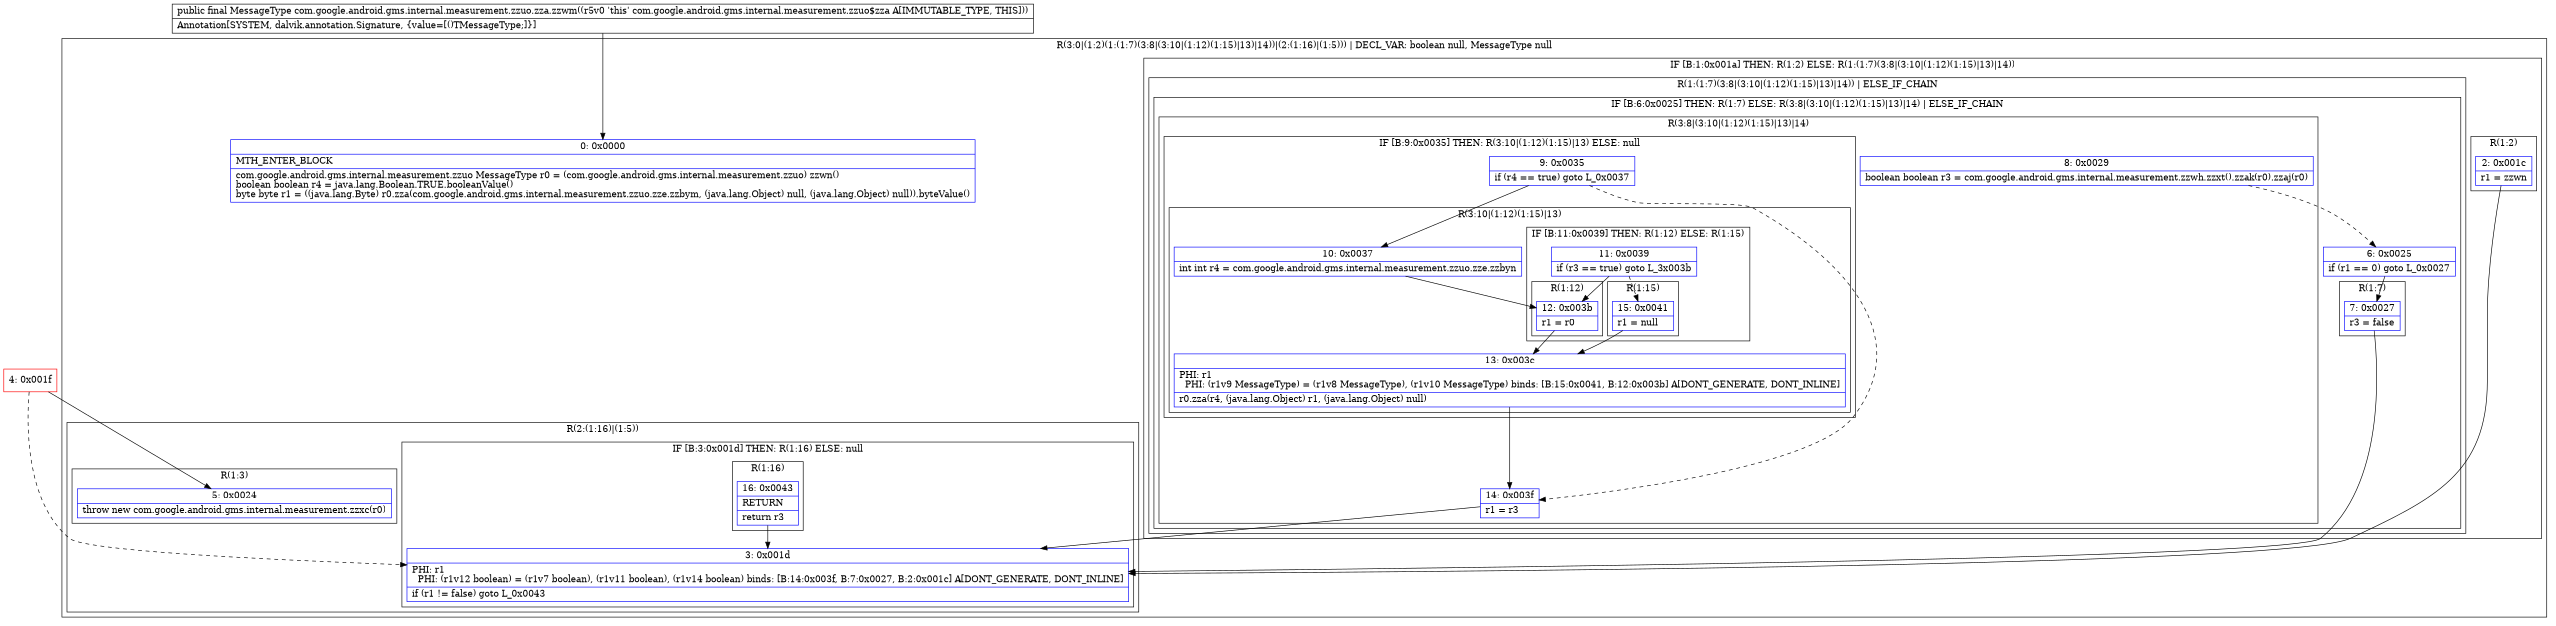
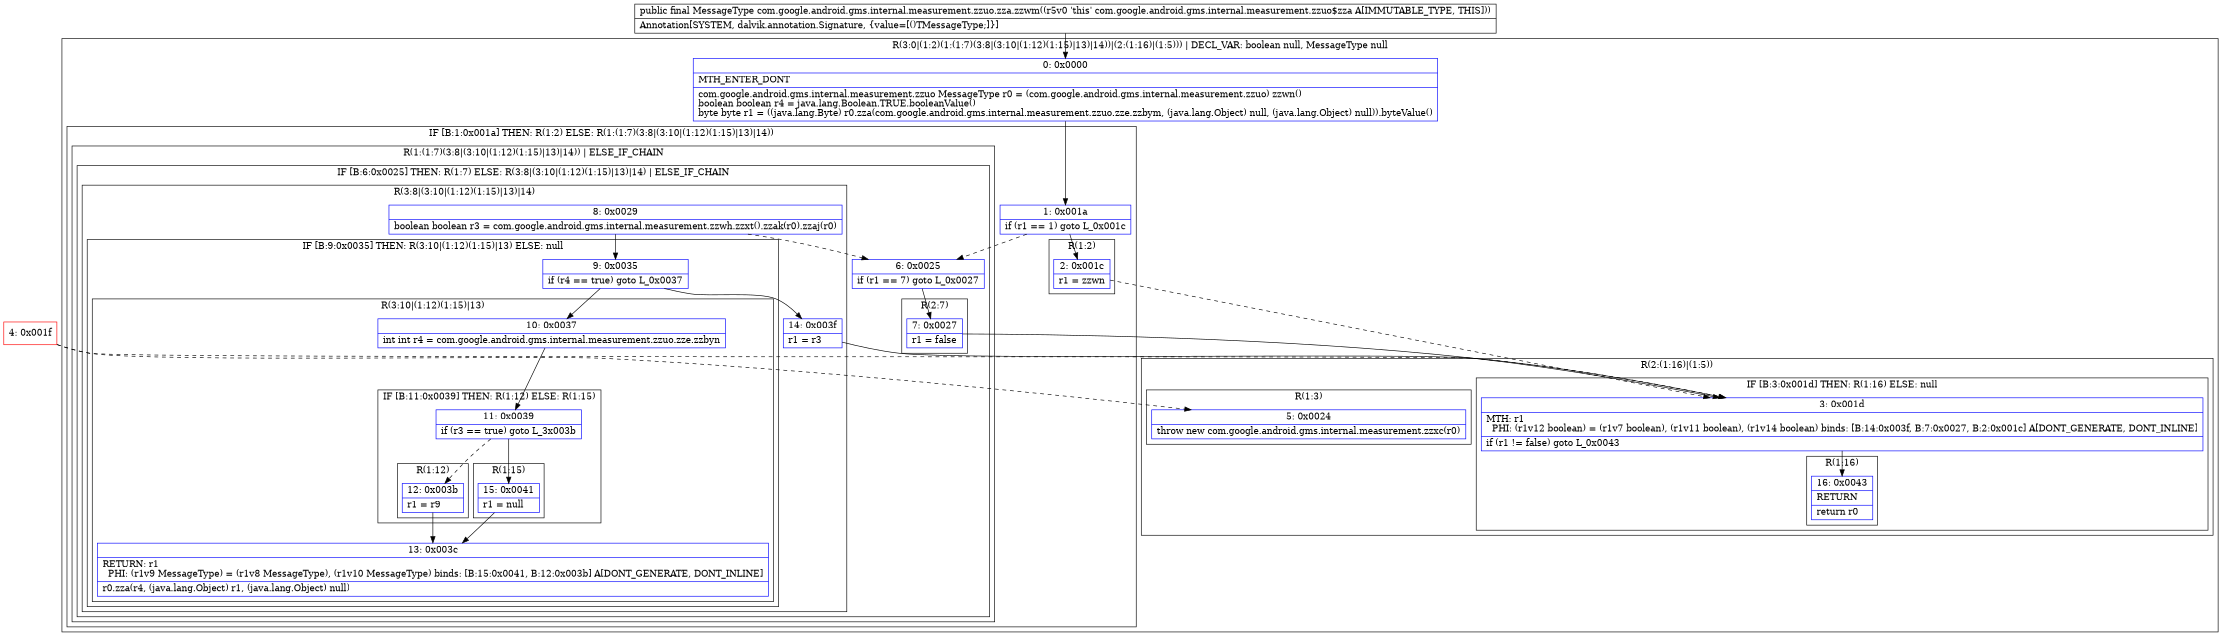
(284, 161) -> (744, 80)
none -> (1065, 220)
none -> (616, 243)
(2389, 269) -> (918, 281)
(1632, 286) -> (509, 458)
(1598, 287) -> (469, 458)
(2372, 289) -> (935, 306)
(1468, 291) -> (532, 376)
(1558, 323) -> (424, 505)
(2372, 323) -> (934, 340)
(1875, 366) -> (733, 295)
(1197, 375) -> (132, 565)
(127, 439) -> (650, 361)
(1510, 445) -> none
(763, 518) -> (1838, 512)
(768, 535) -> (1842, 460)
(1954, 563) -> (1407, 338)
(430, 570) -> (1507, 419)
